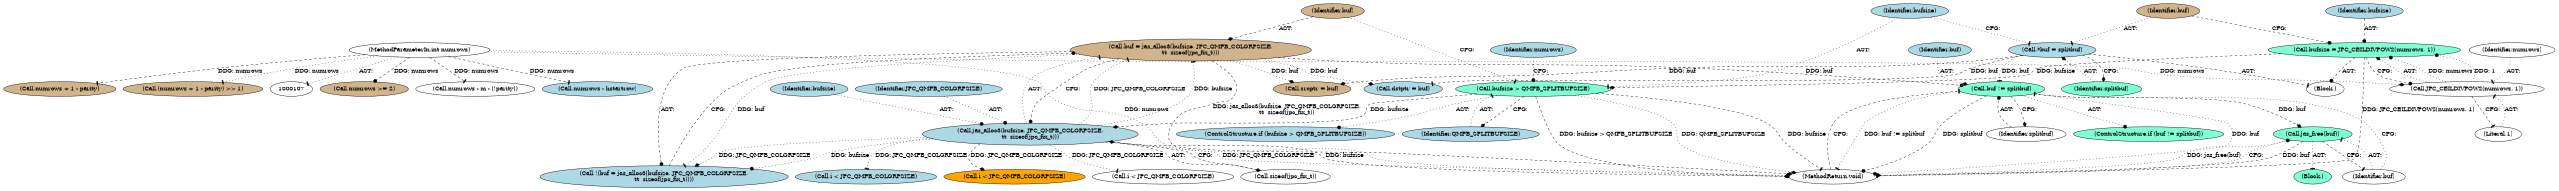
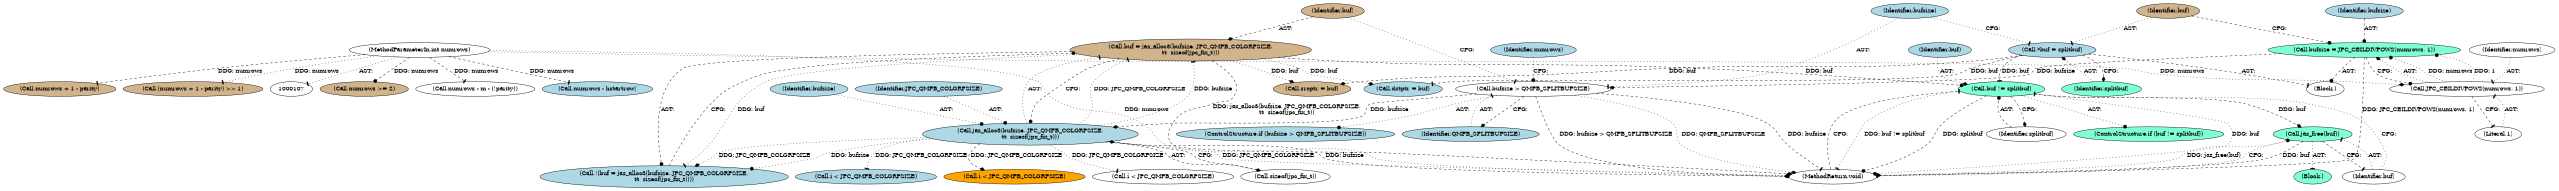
(2008, 62) -> (2008, 62)
(1533, 89) -> (1533, 89)
